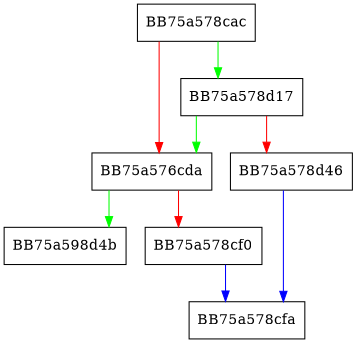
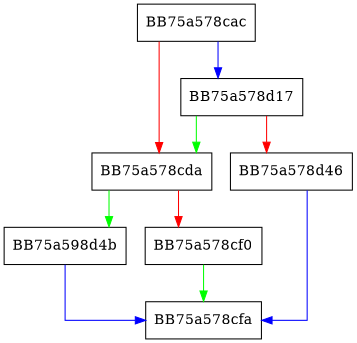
(218, 55) -> (218, 55)
(152, 172) -> (152, 172)
(226, 278) -> (204, 278)
none -> (72, 320)
